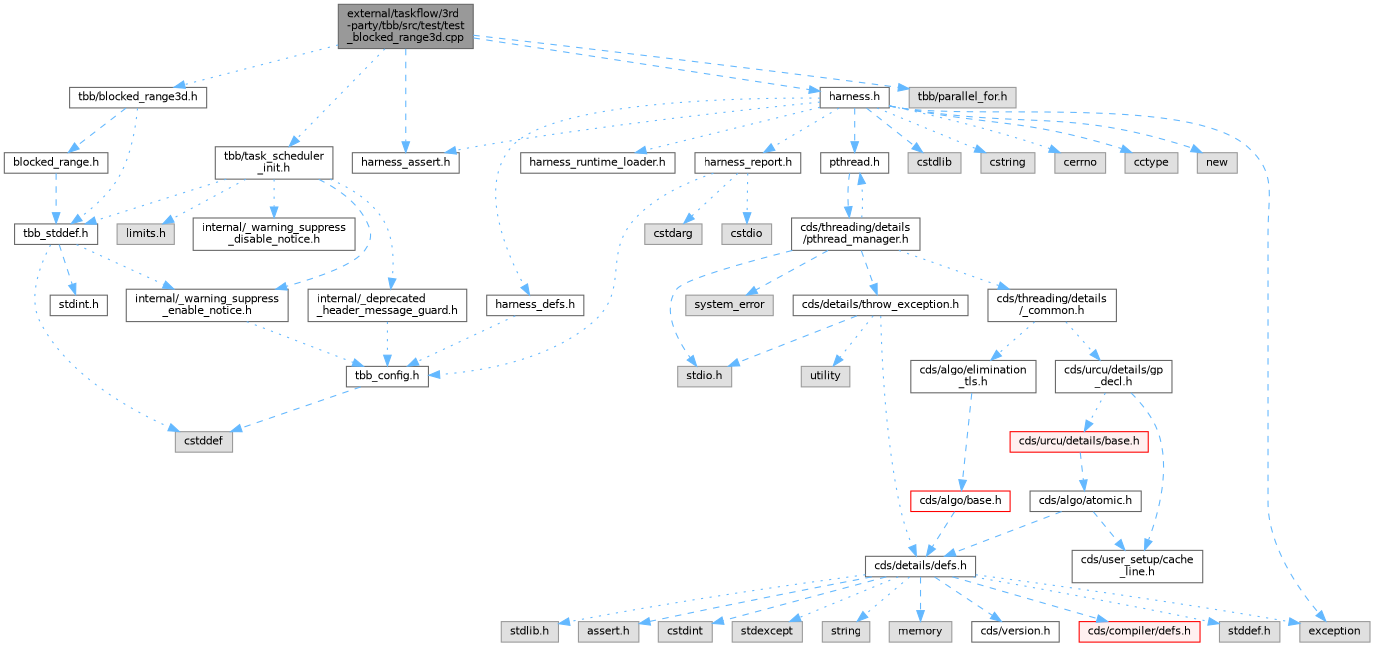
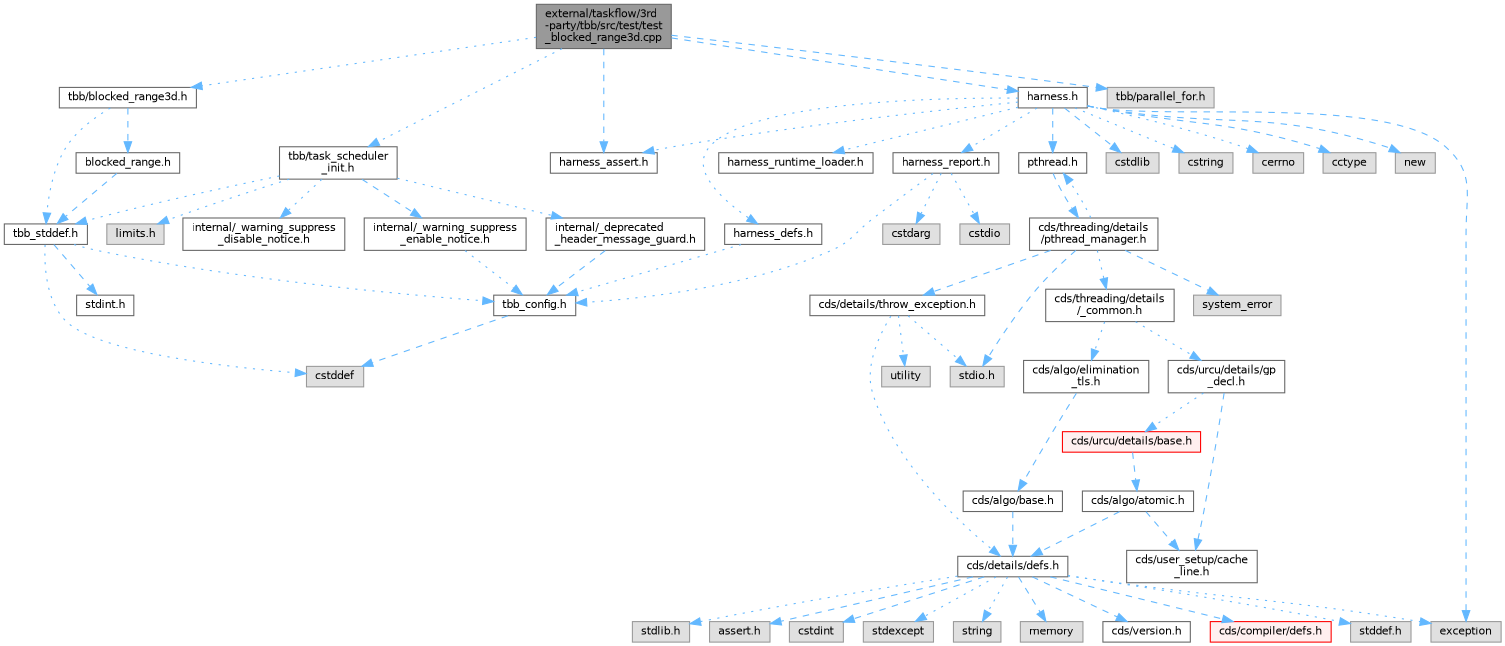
(120, 265) -> (277, 280)
(387, 338) -> (581, 269)
(798, 339) -> (933, 337)
(960, 501) -> (1013, 501)
